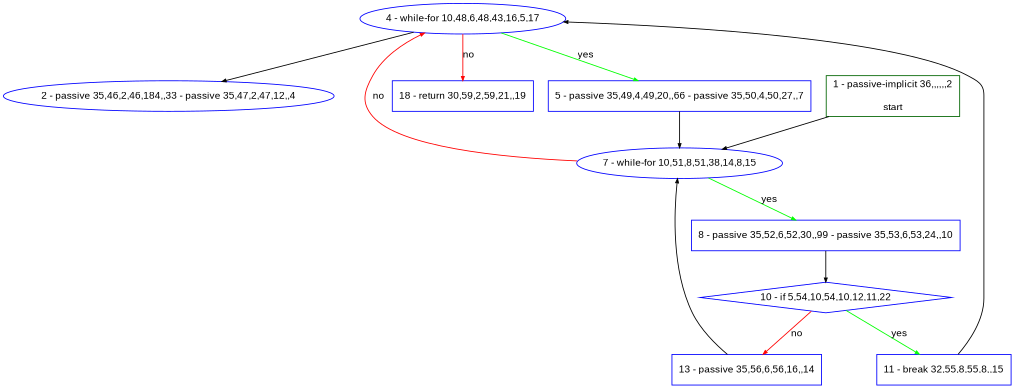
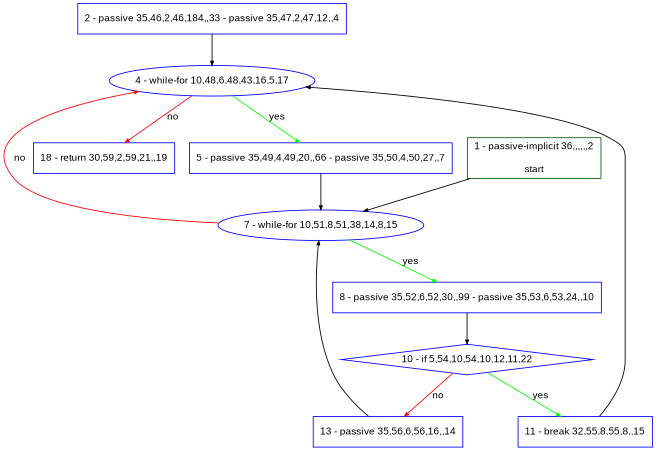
(320, 56) -> (212, 48)
(169, 96) -> (212, 19)
